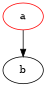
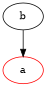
(23, 40) -> (23, 40)
